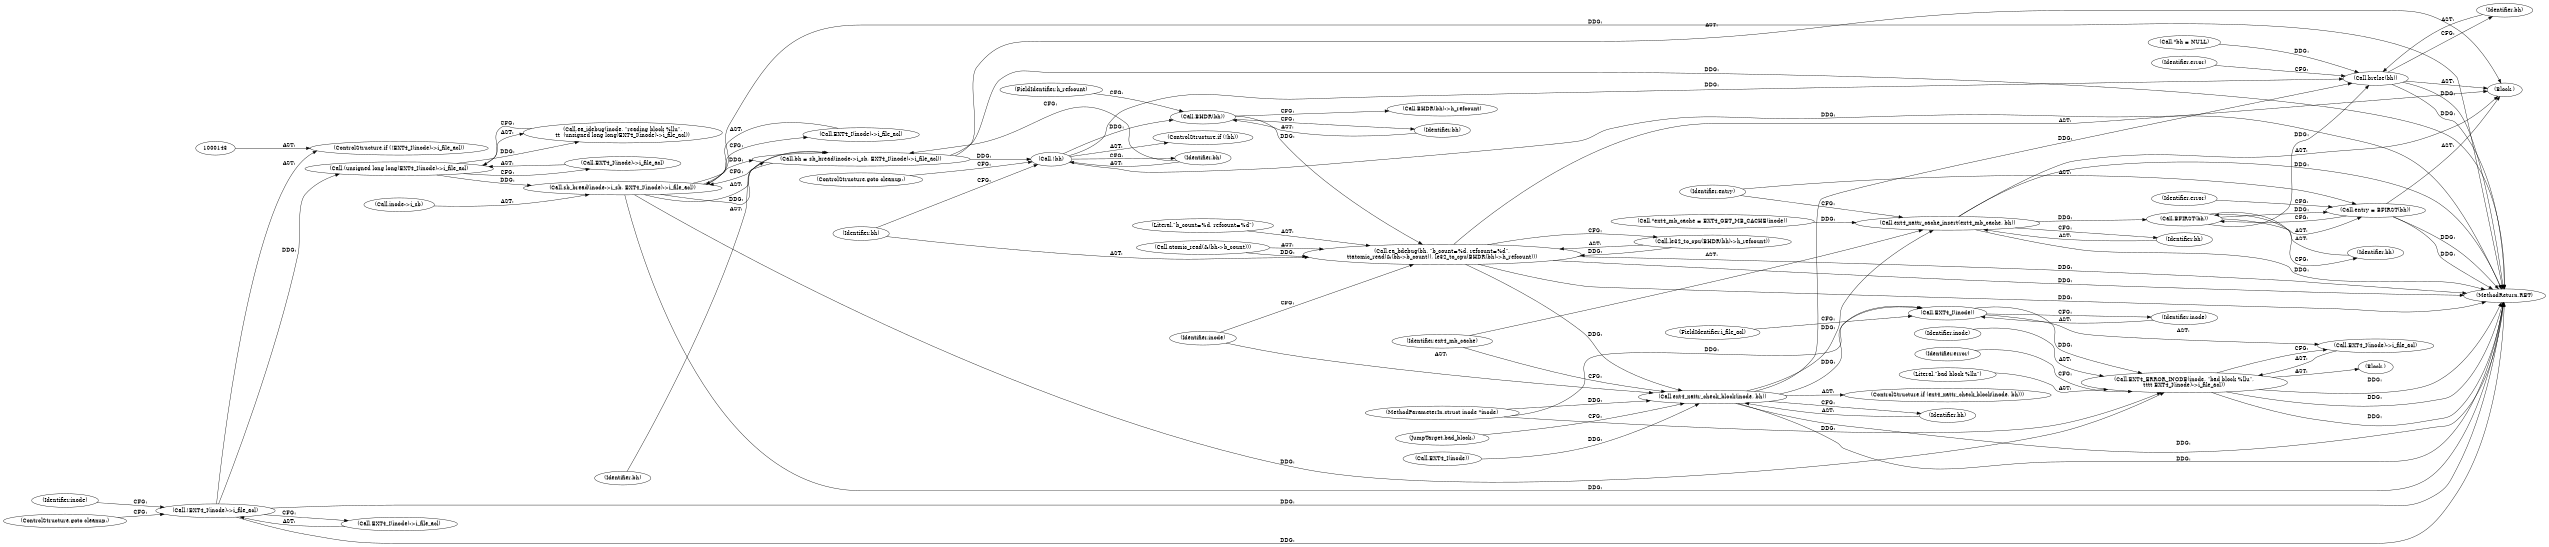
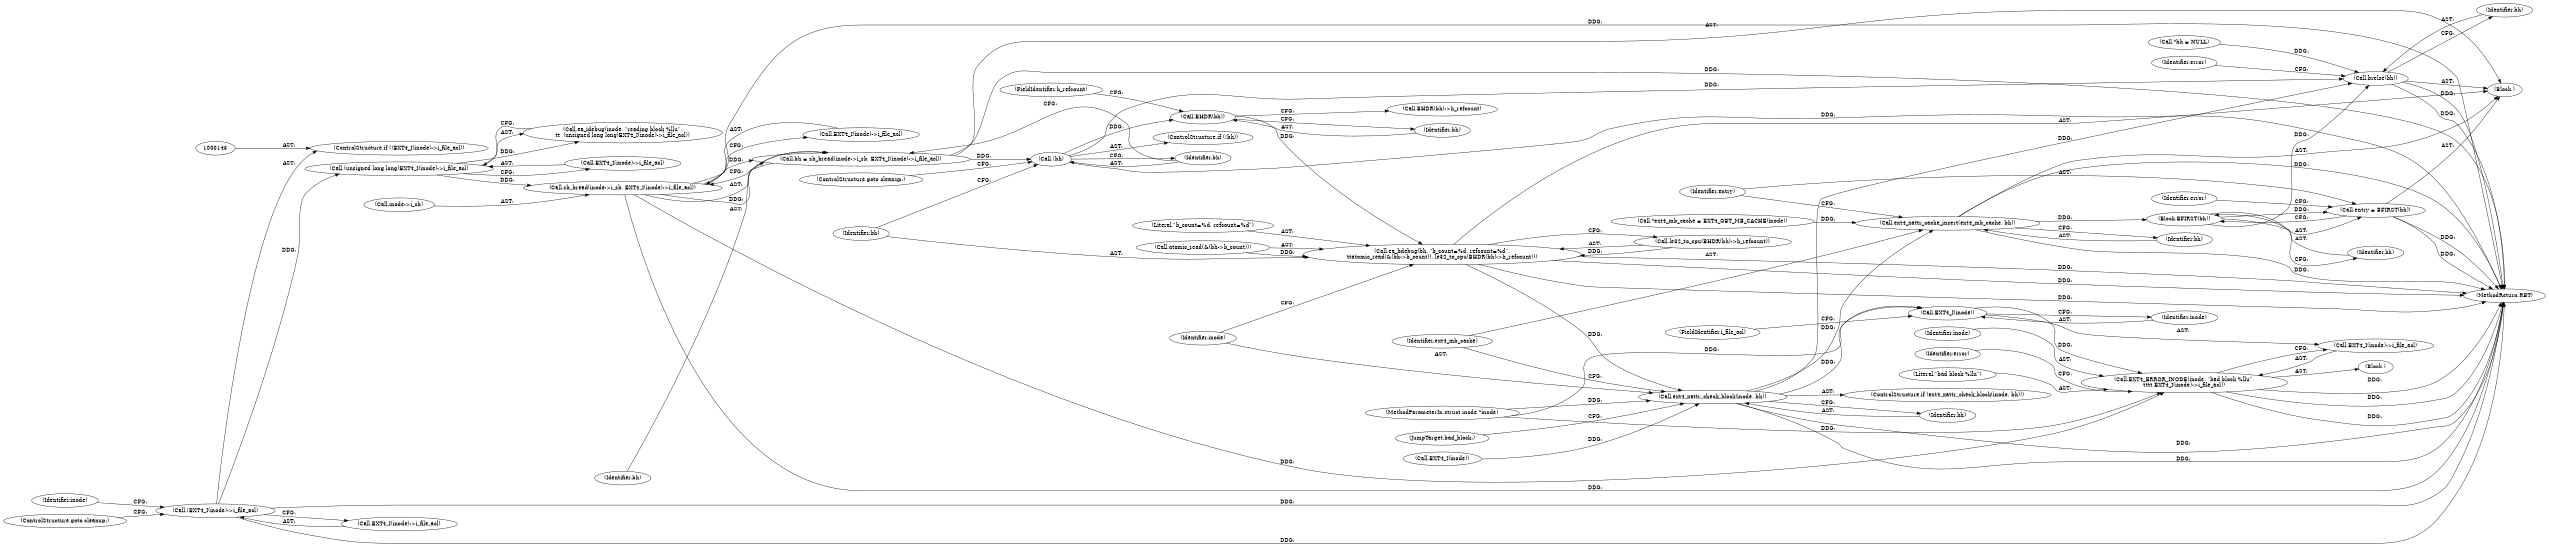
(2184, 219) -> (2184, 219)
